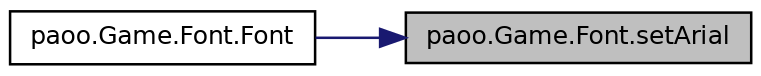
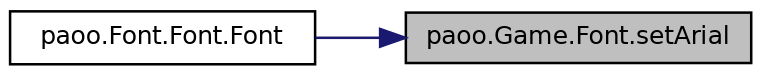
(163, 38) -> (163, 38)
